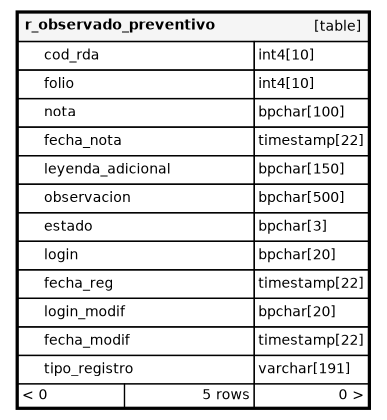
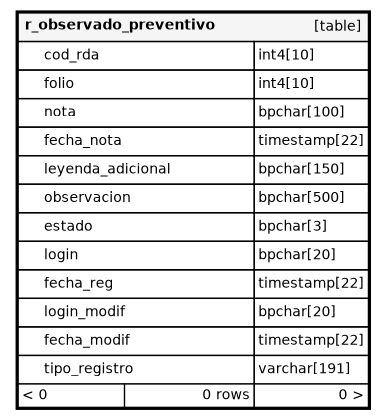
(226, 395) -> (226, 395)
